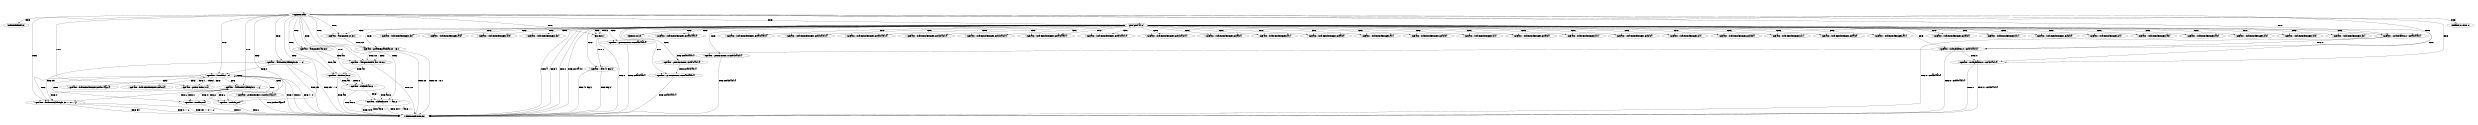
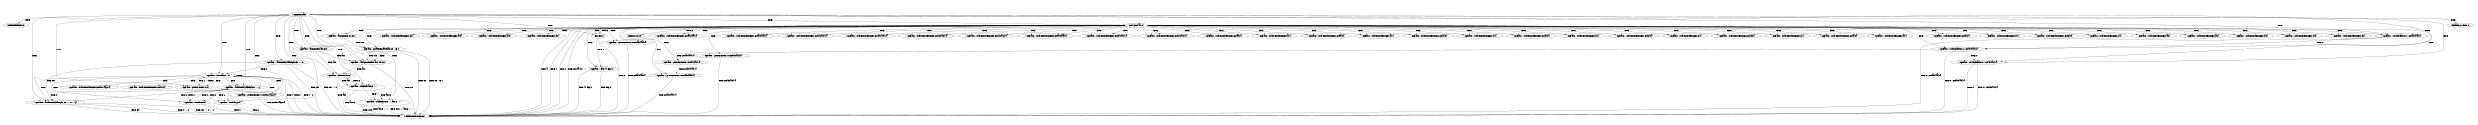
(324, 22) -> none
(690, 31) -> (690, 31)
